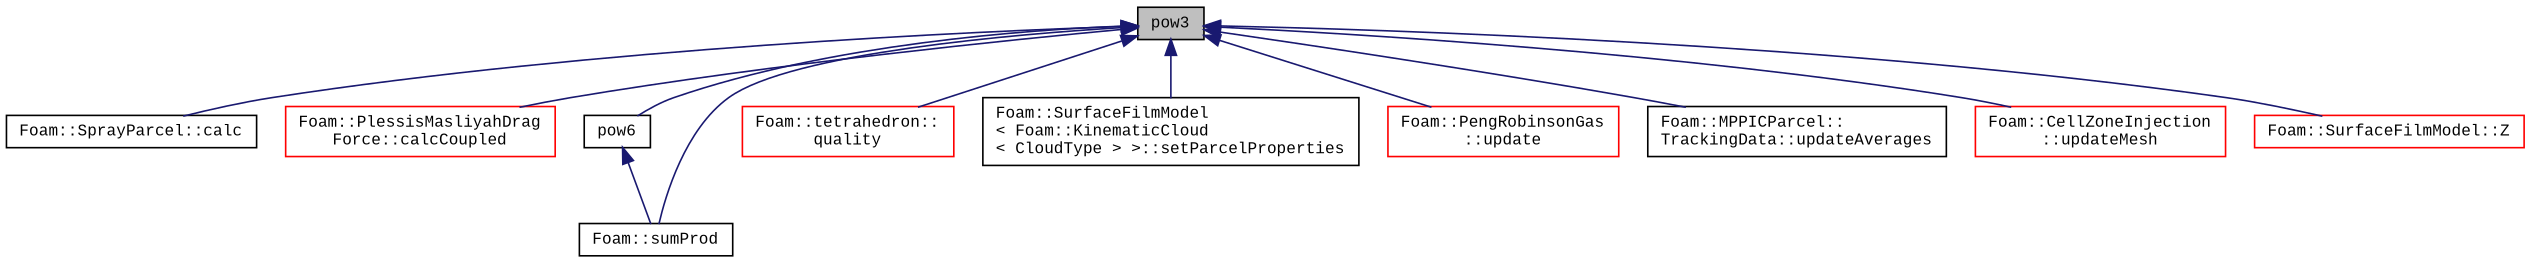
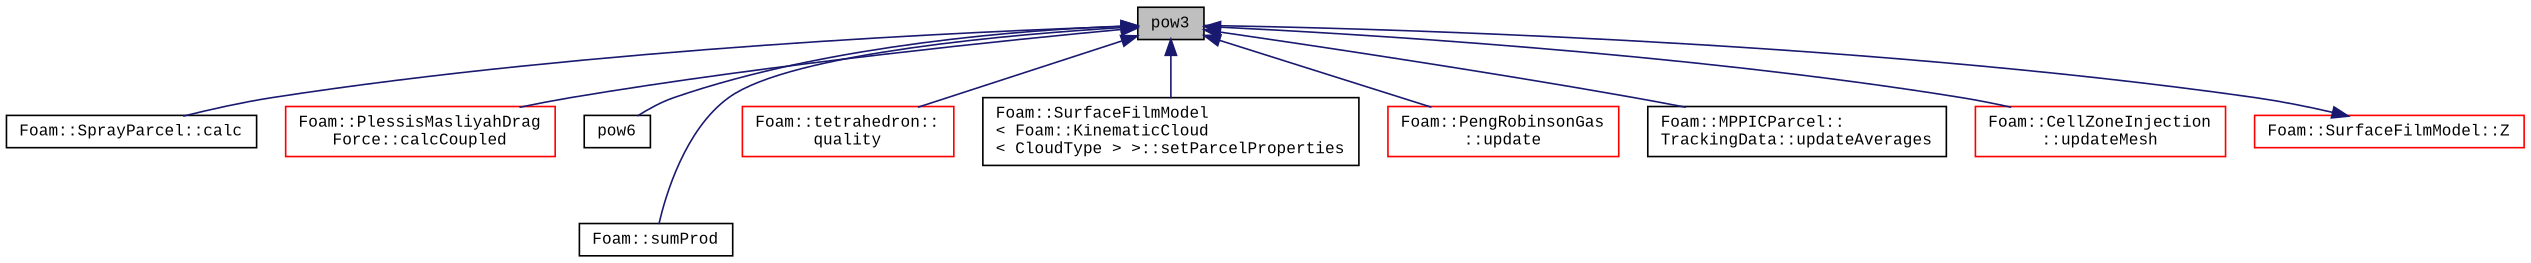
(1773, 51) -> (1770, 49)
(640, 193) -> none
